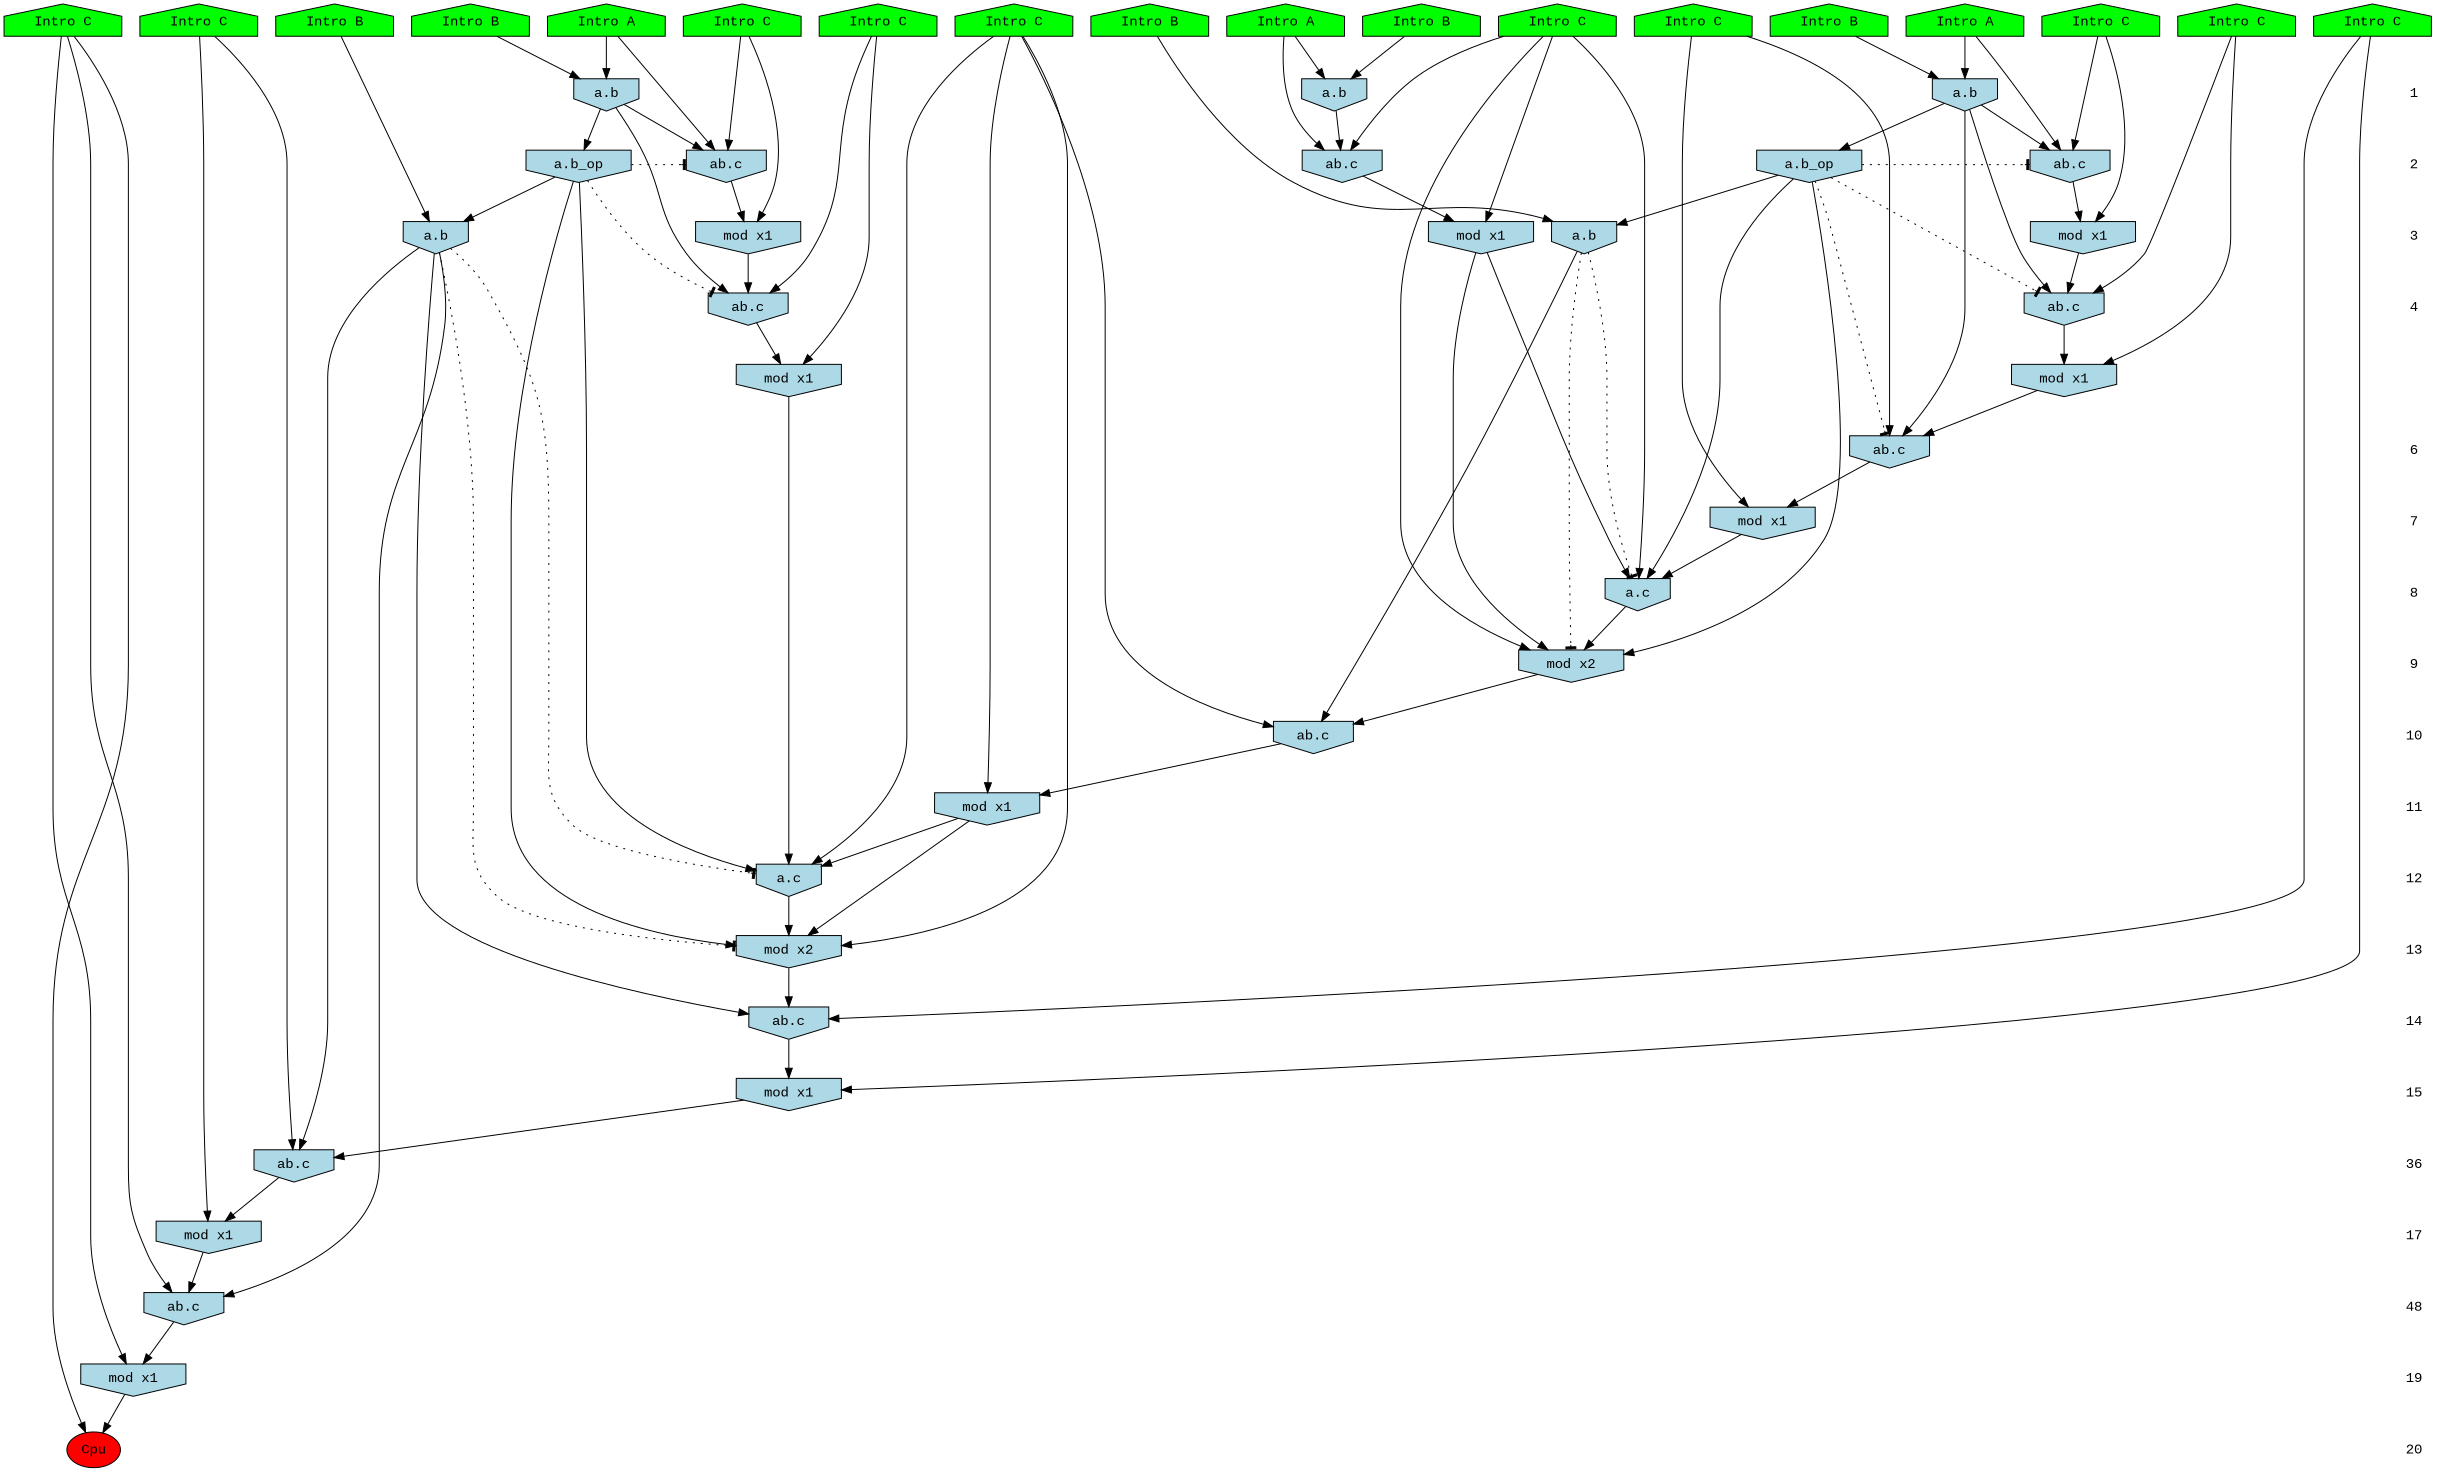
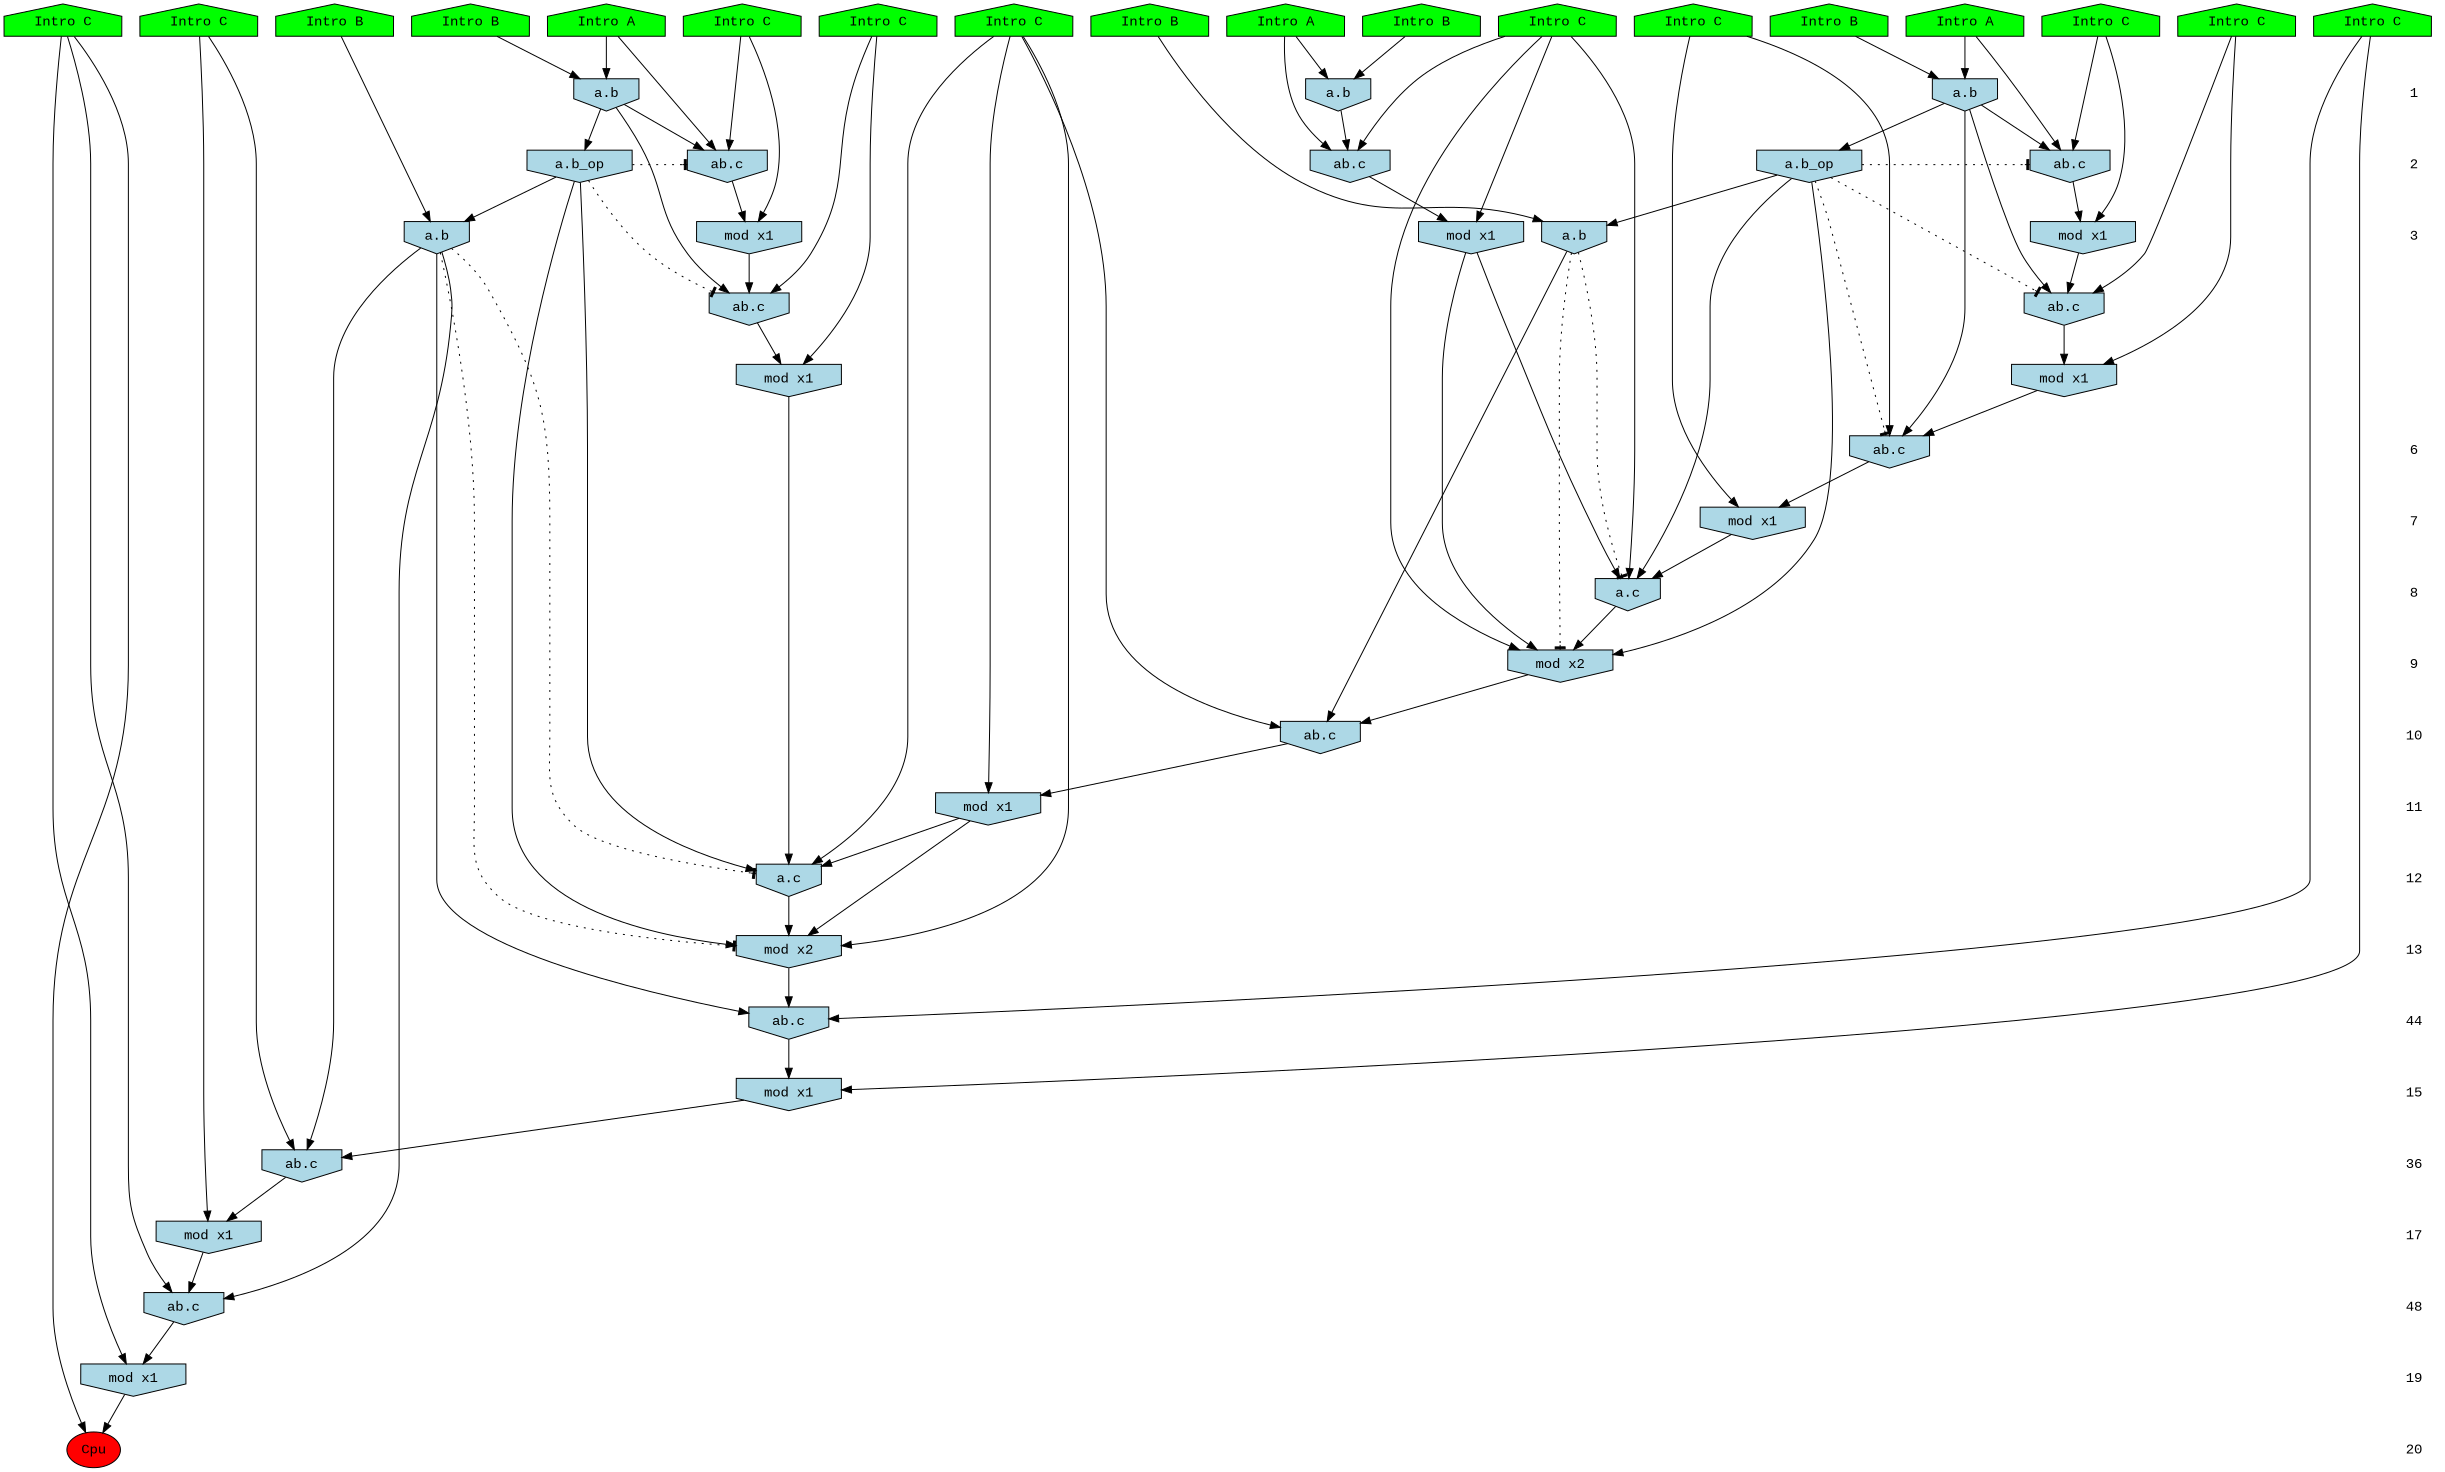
(2414, 307) -> none
(2414, 1021) -> (2414, 1021)
